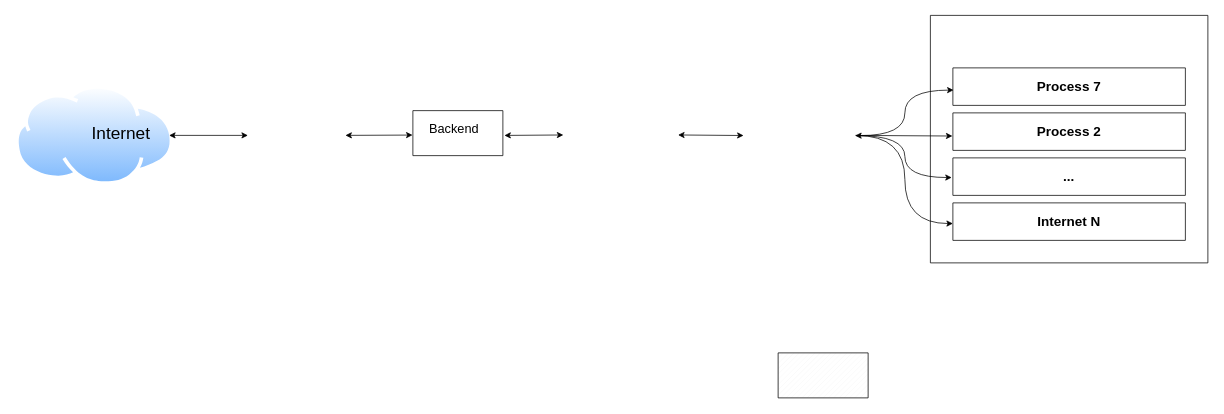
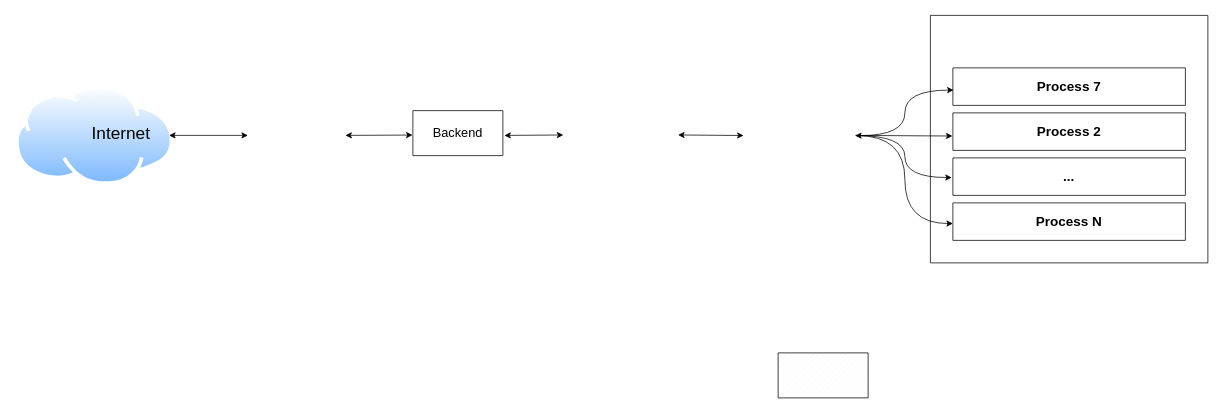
(454, 129) -> (458, 133)
(1069, 222) -> (1069, 222)
